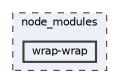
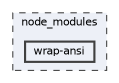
(60, 52) -> (60, 52)
